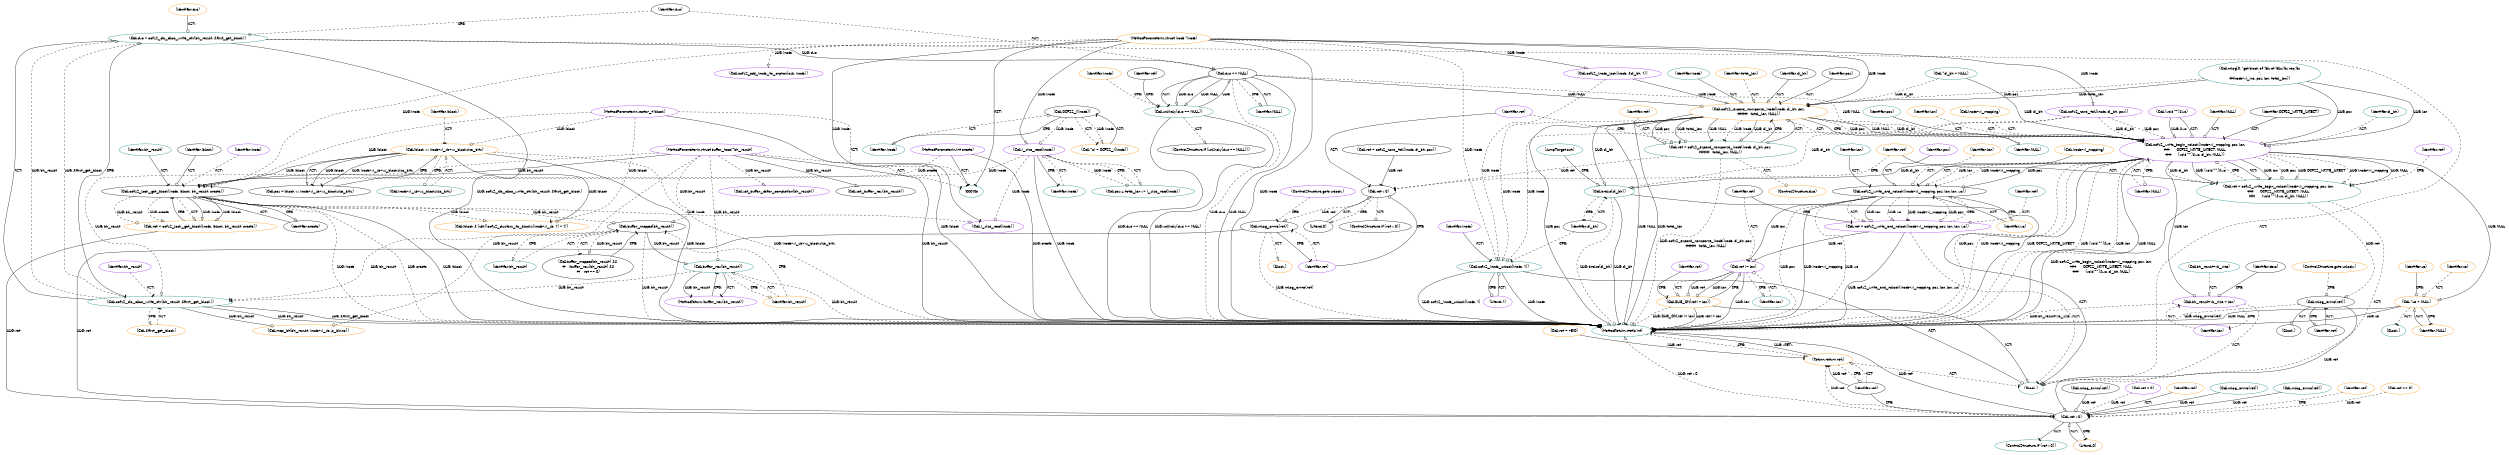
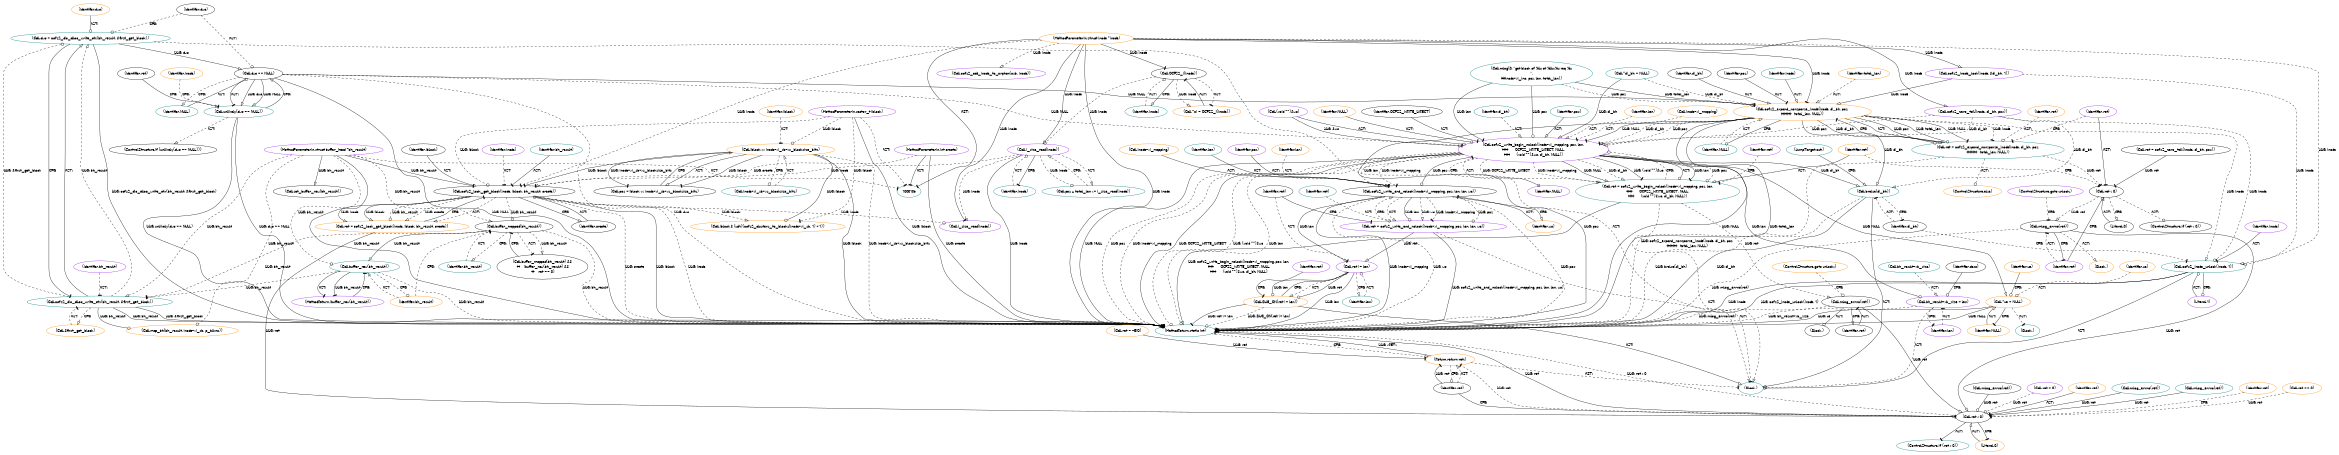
none -> (1132, 56)
(1227, 94) -> (288, 94)
(774, 191) -> none
